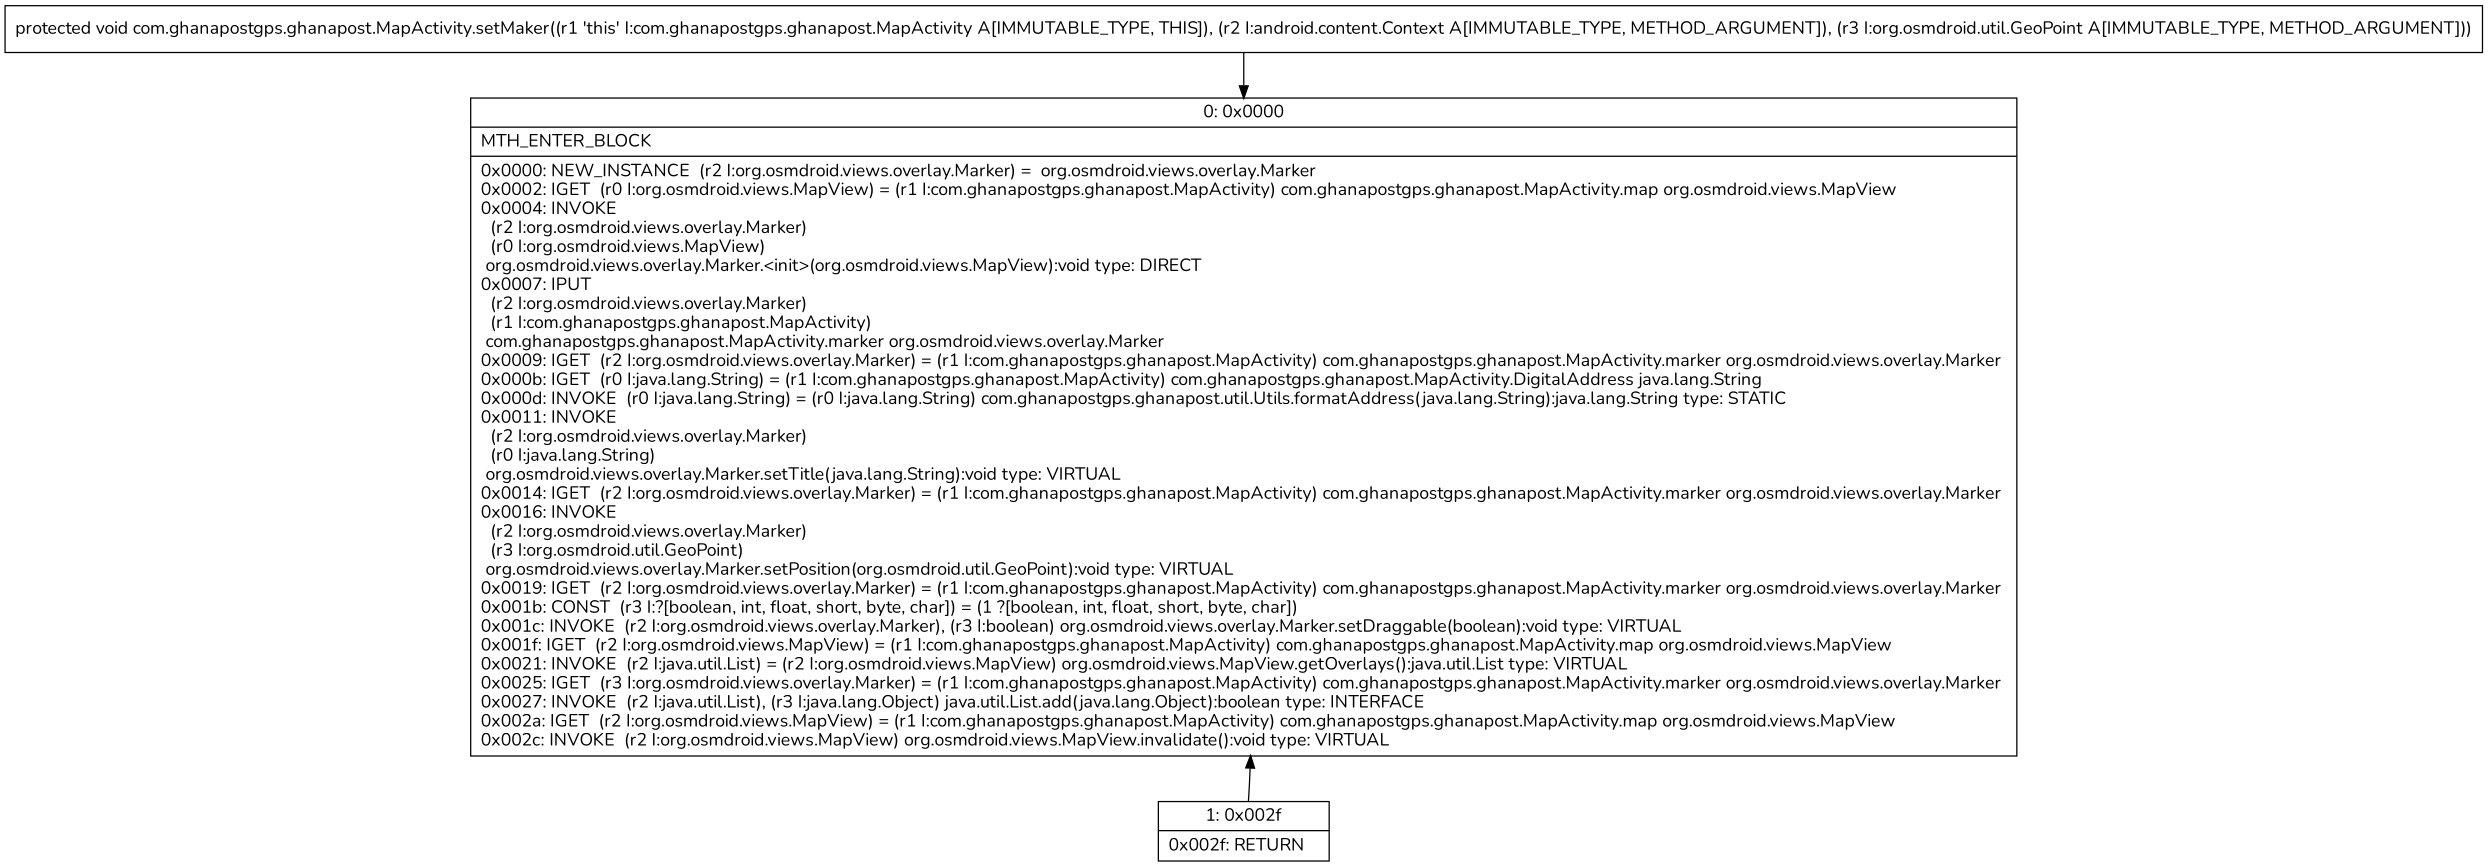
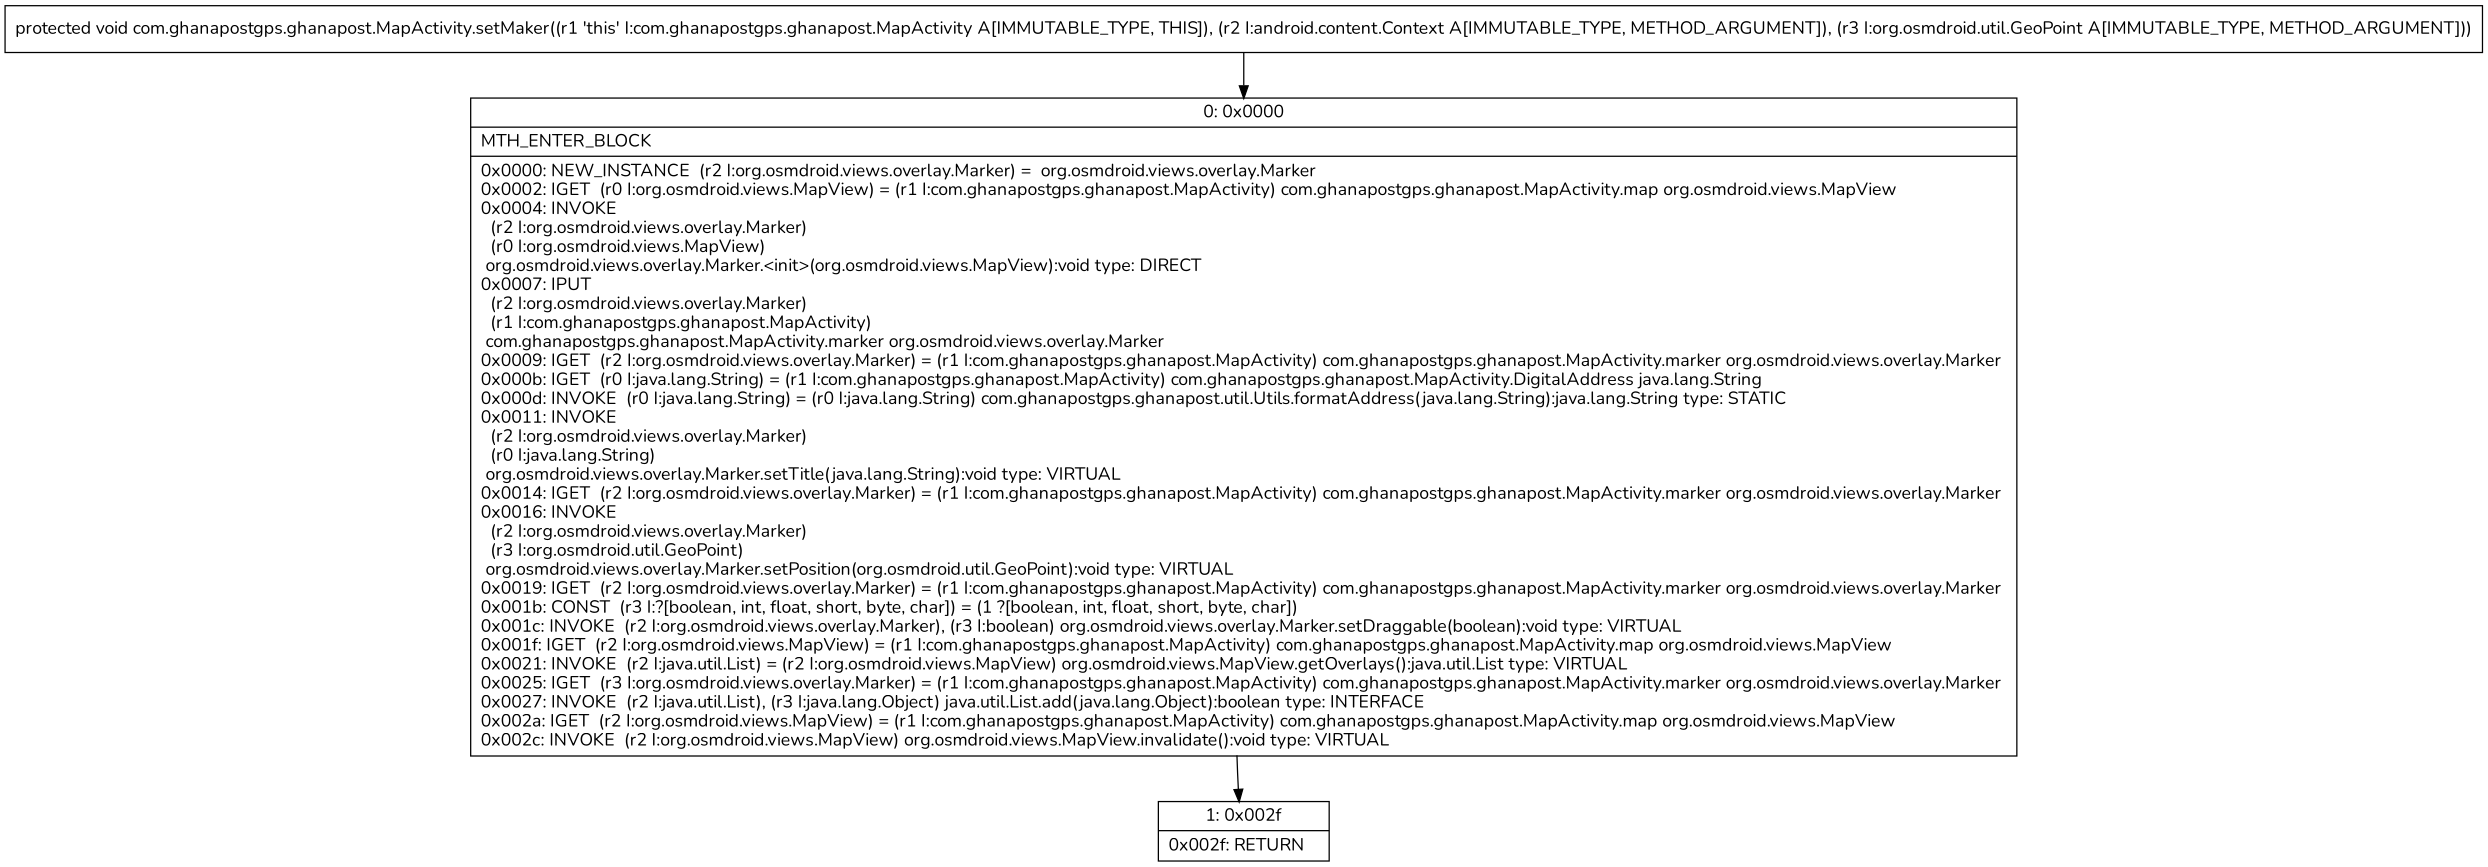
(1249, 785) -> (1238, 772)
